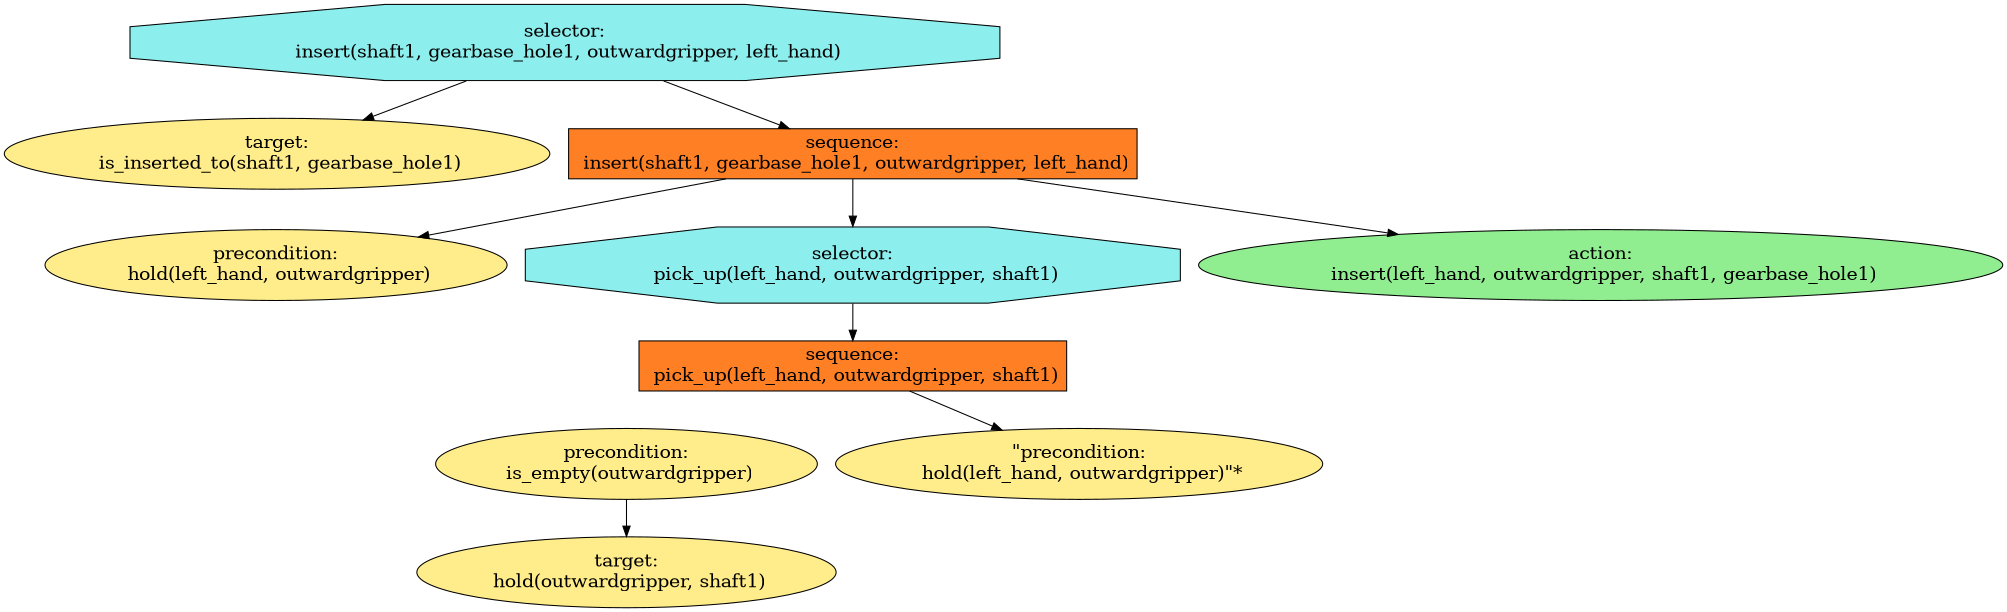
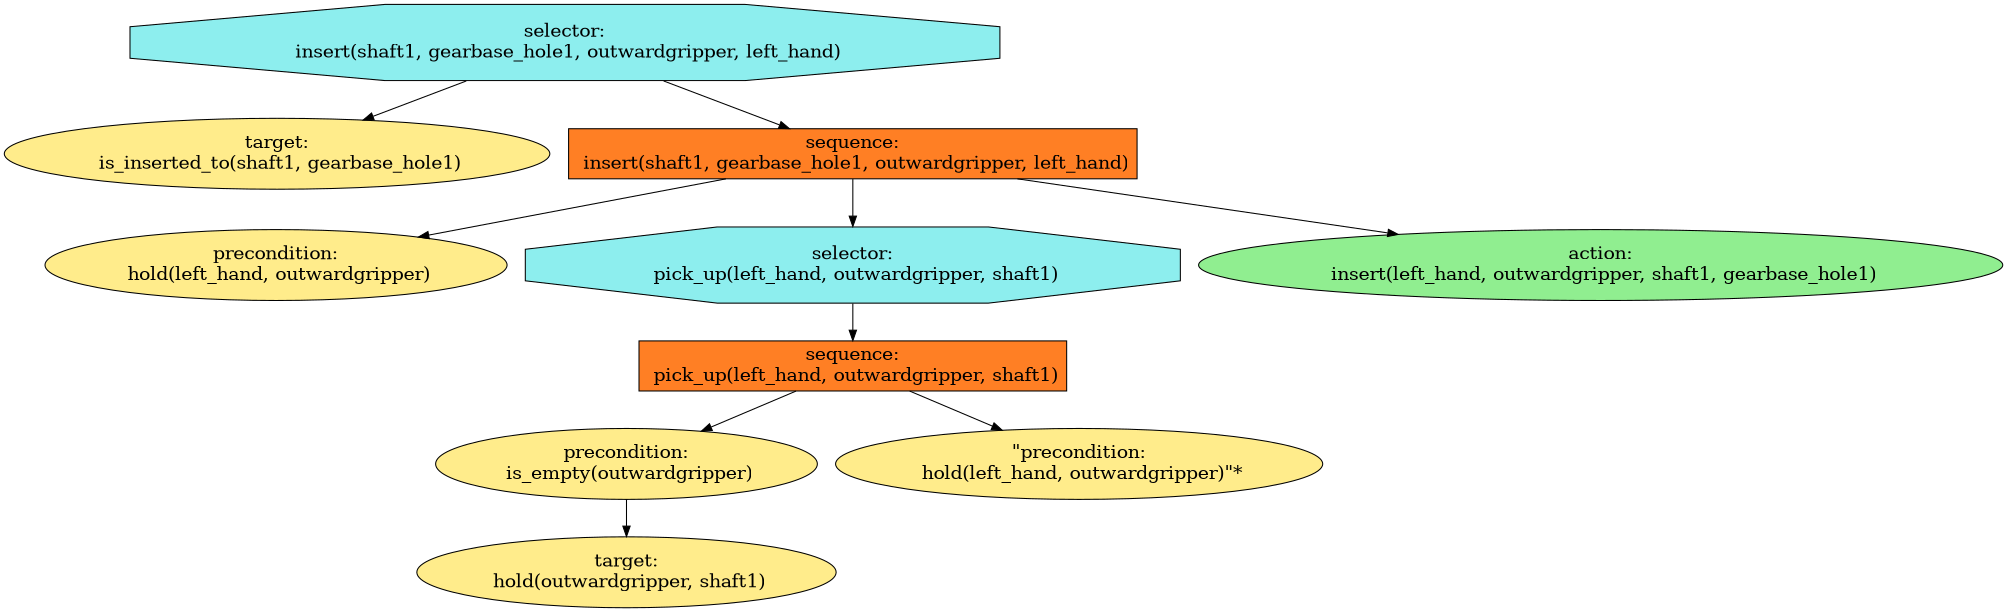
none -> (754, 409)
